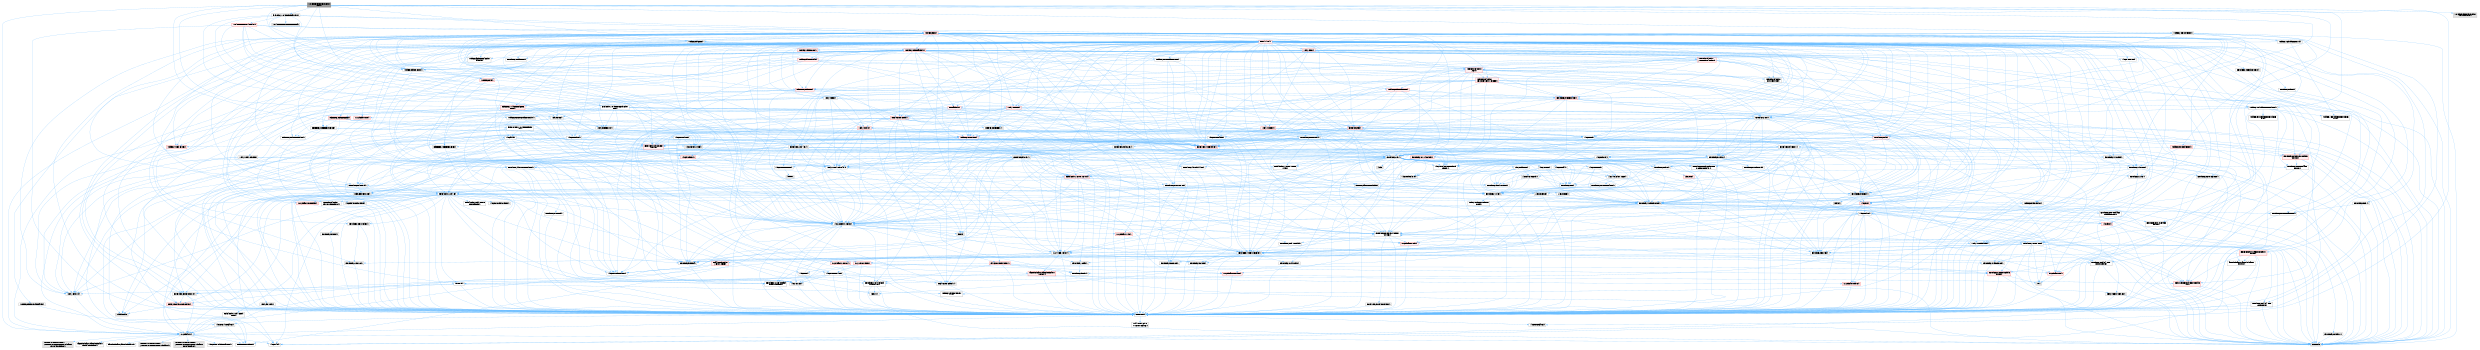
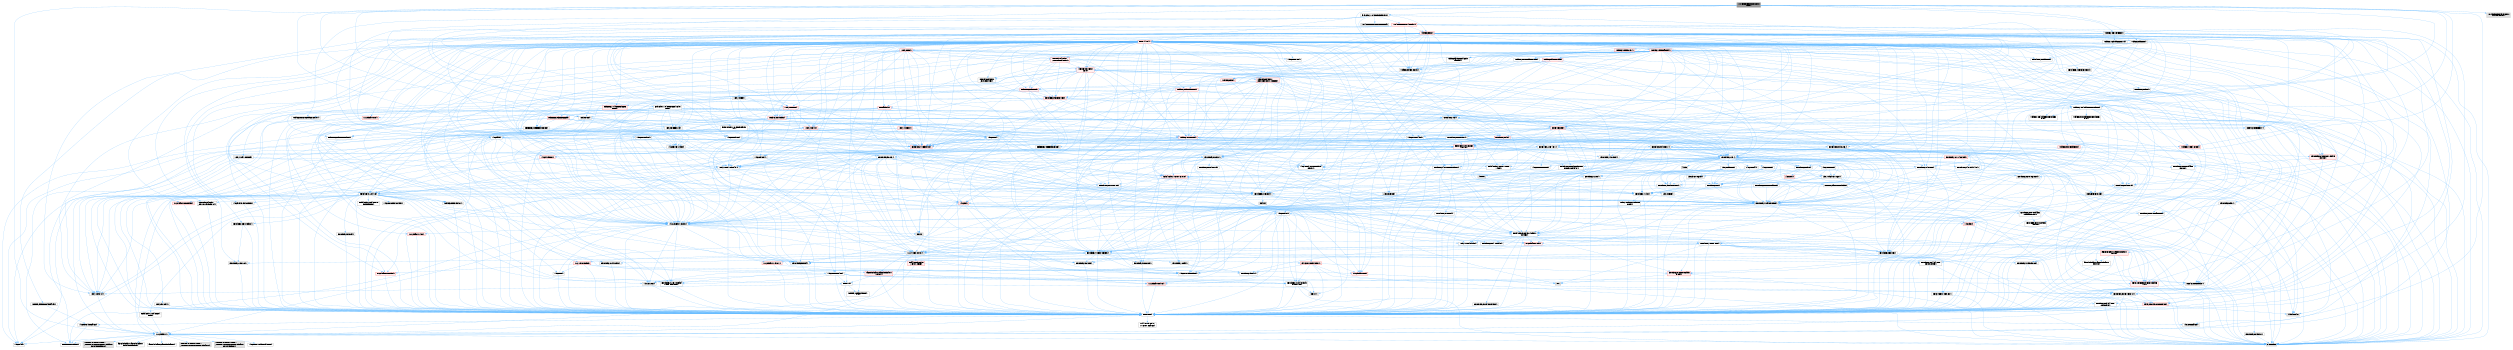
(1409, 177) -> none
